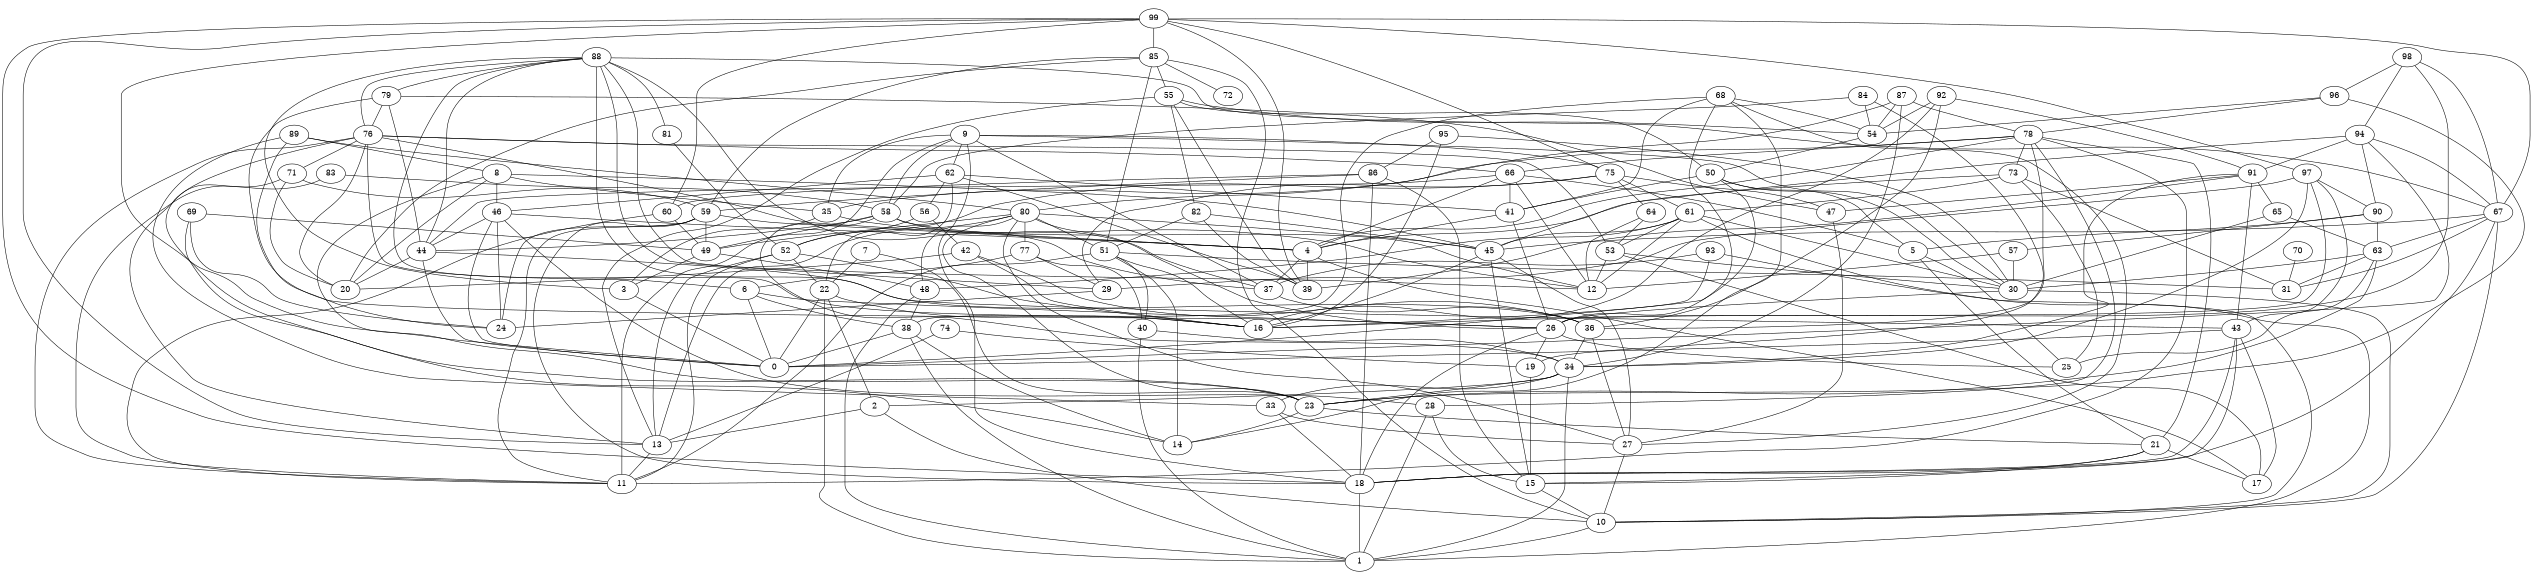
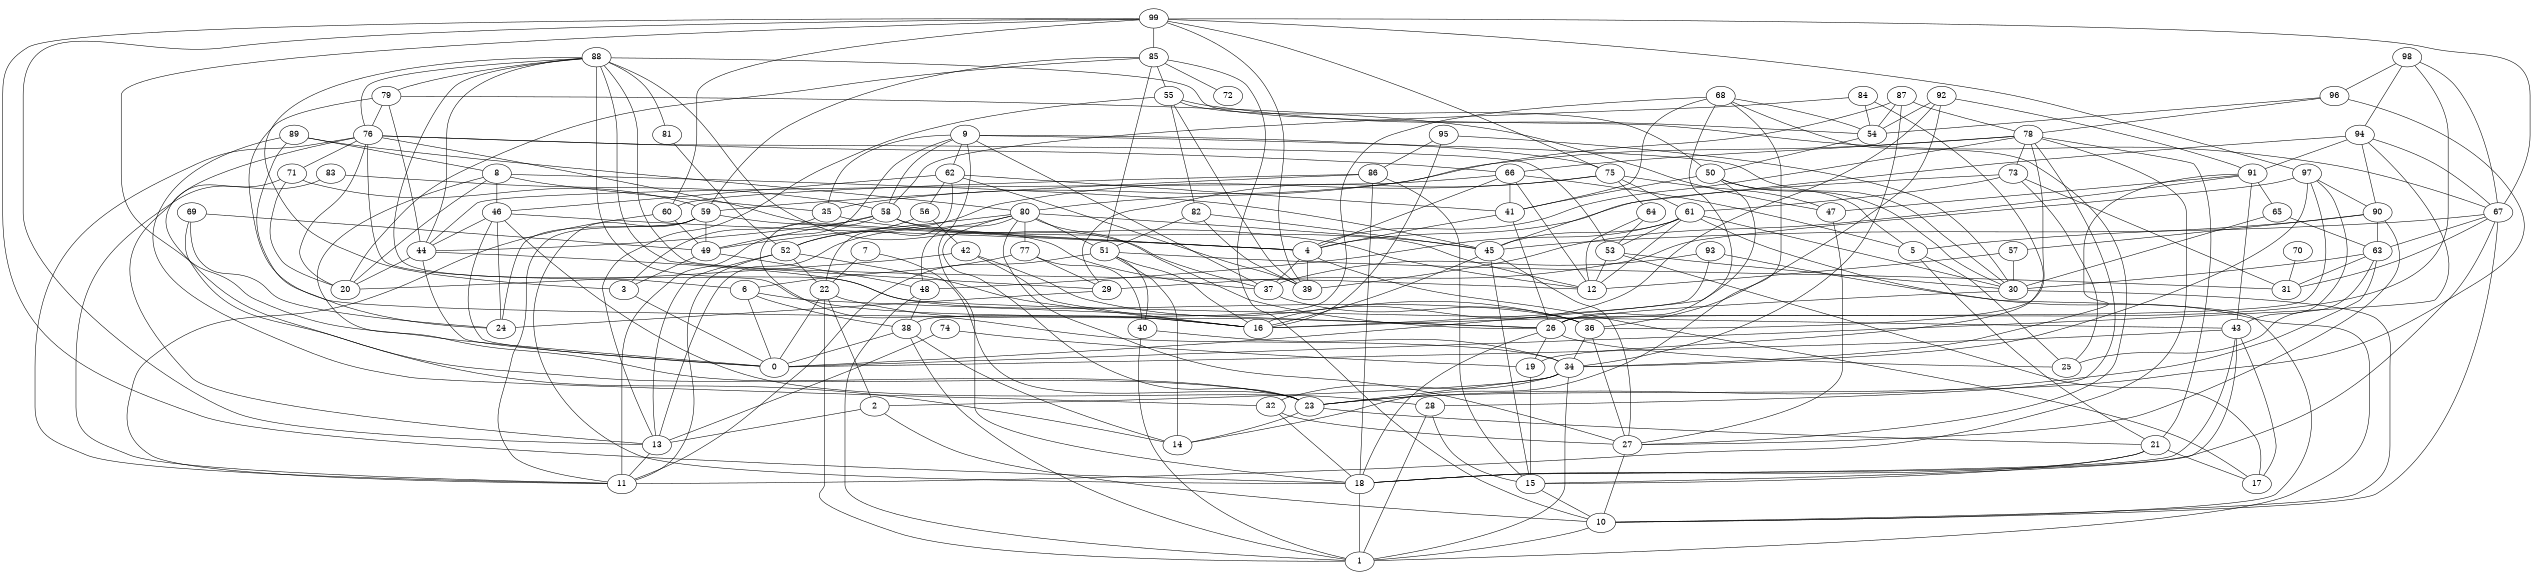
(1271, 406) -> (1271, 406)
none -> (2068, 427)
